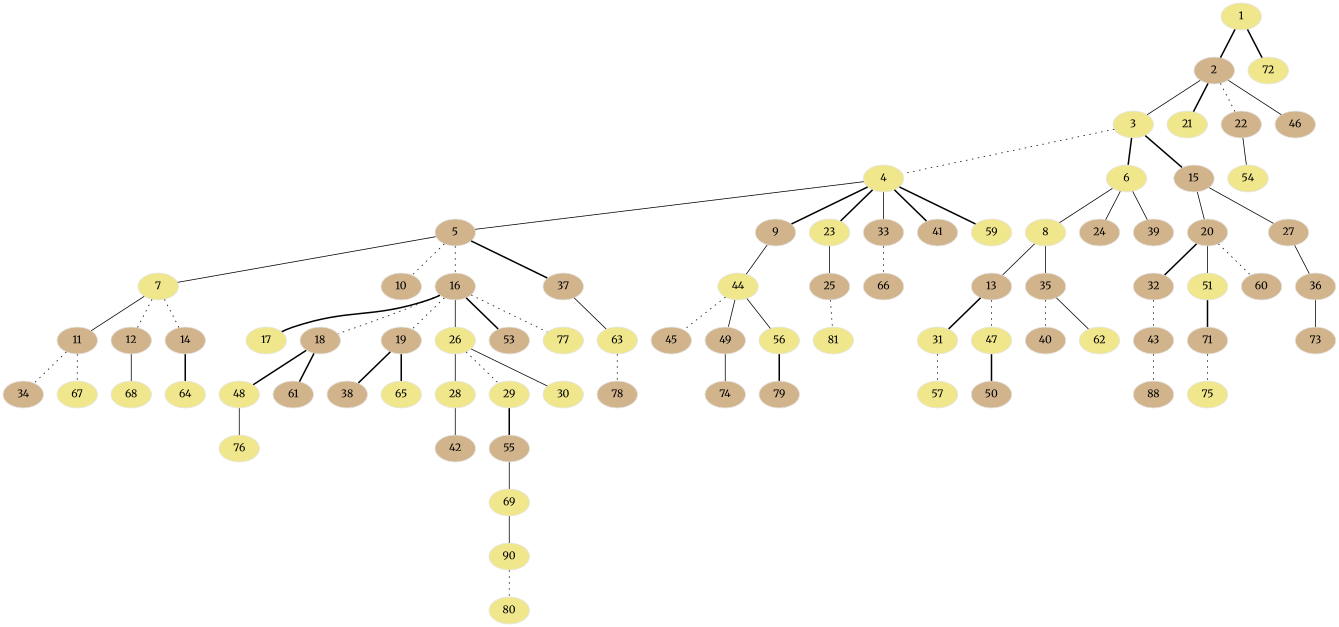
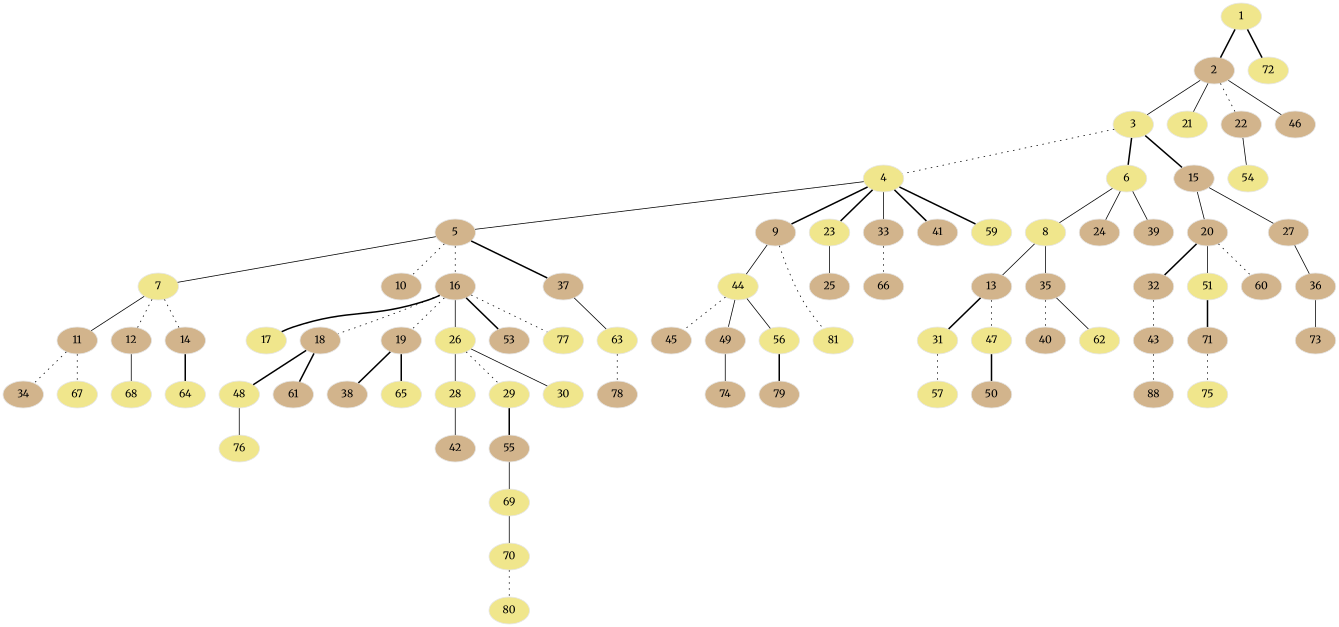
(1201, 98) -> (1201, 98)
(831, 314) -> (797, 289)
(509, 556) -> (509, 556)
